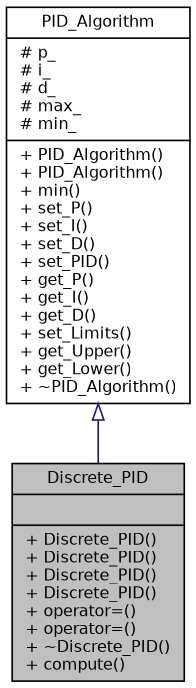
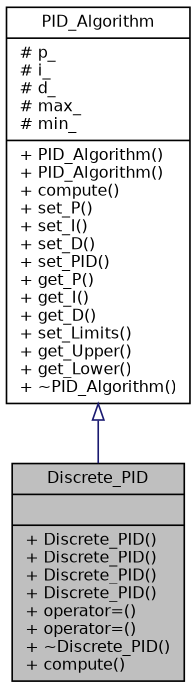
(50, 191) -> (70, 191)
